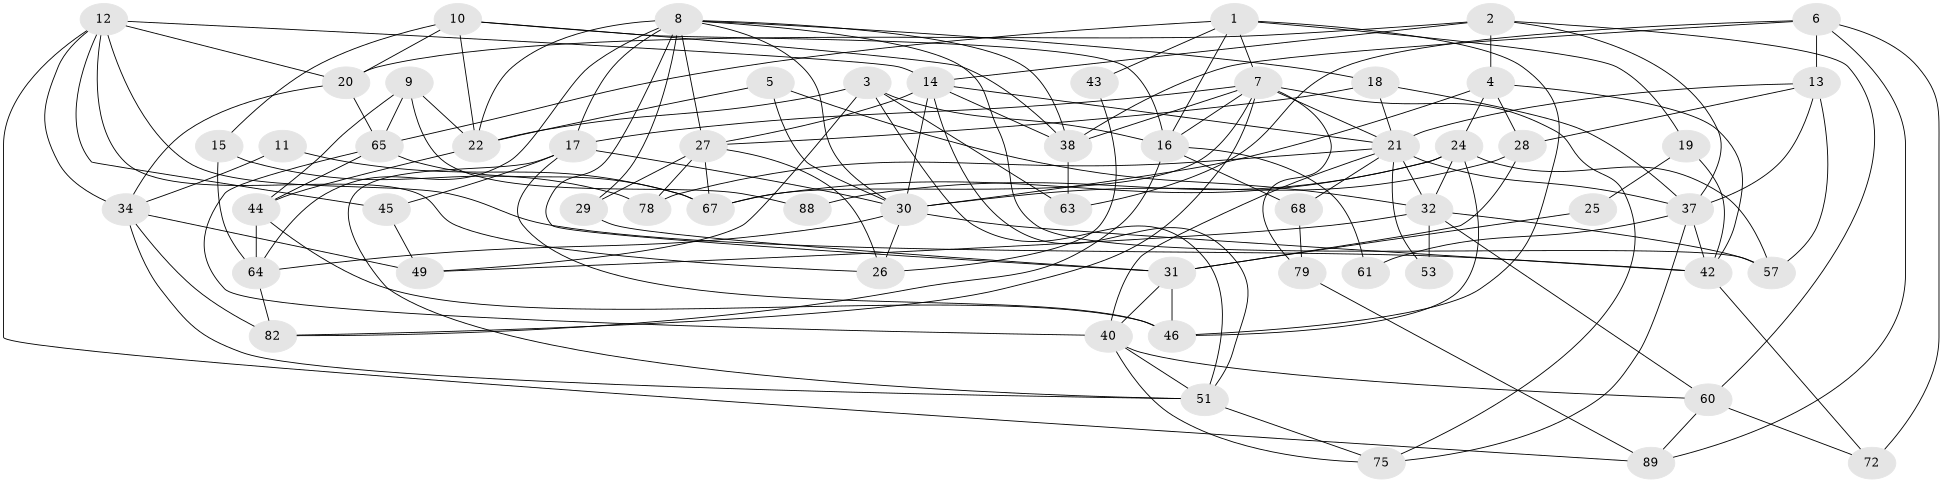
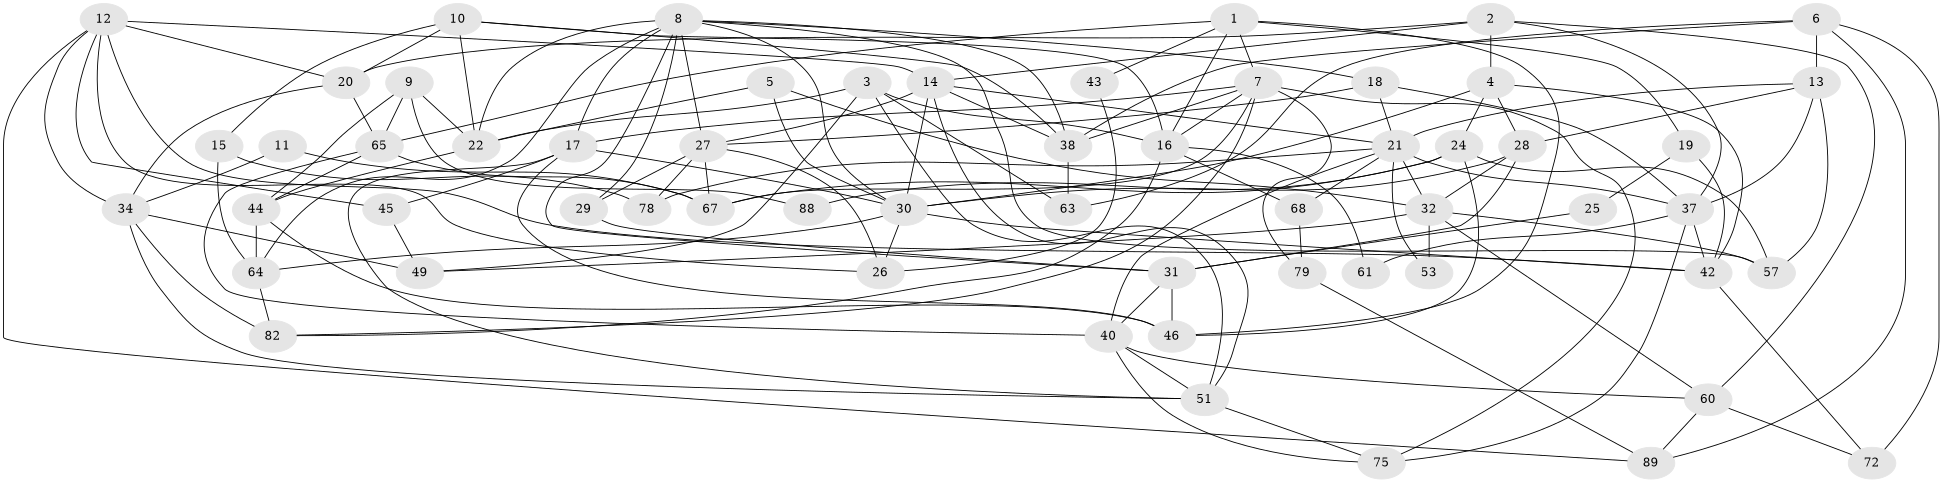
(1327, 114) -> none
(1444, 179) -> (1486, 171)
